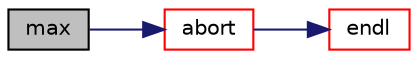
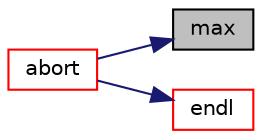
(116, 30) -> (125, 52)
